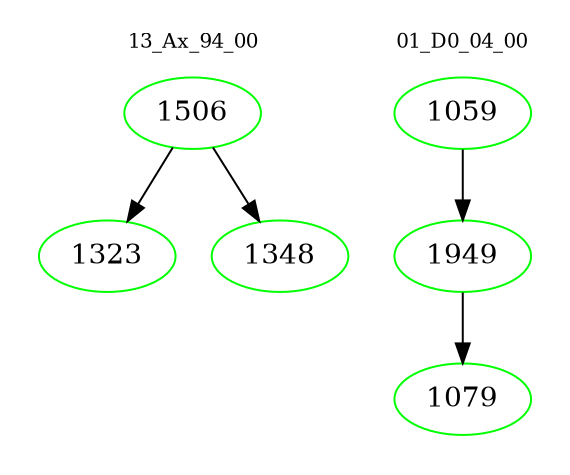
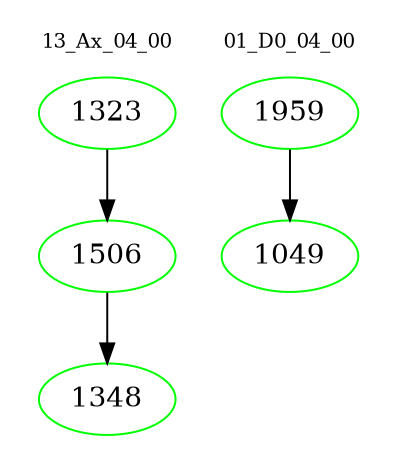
(194, 43) -> (107, 43)
(463, 113) -> (290, 113)
(155, 176) -> (107, 175)
(463, 256) -> (290, 256)
(463, 399) -> none
